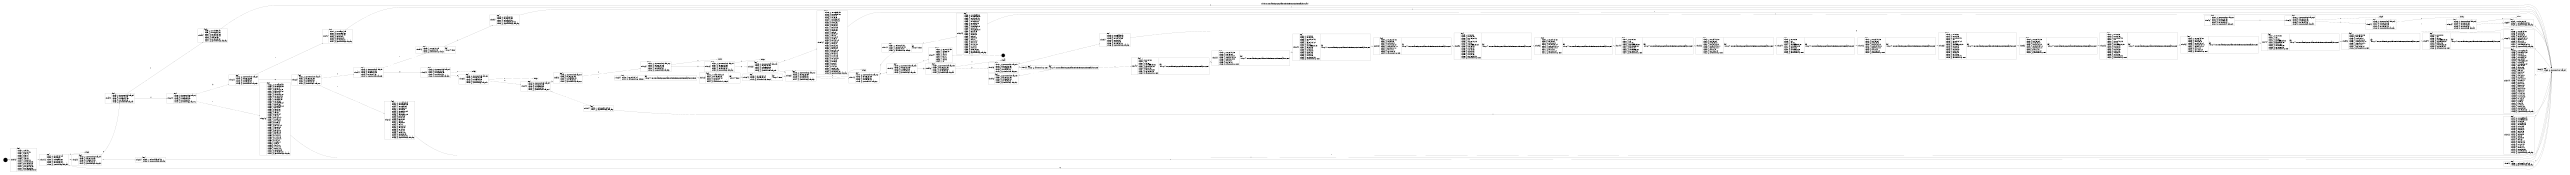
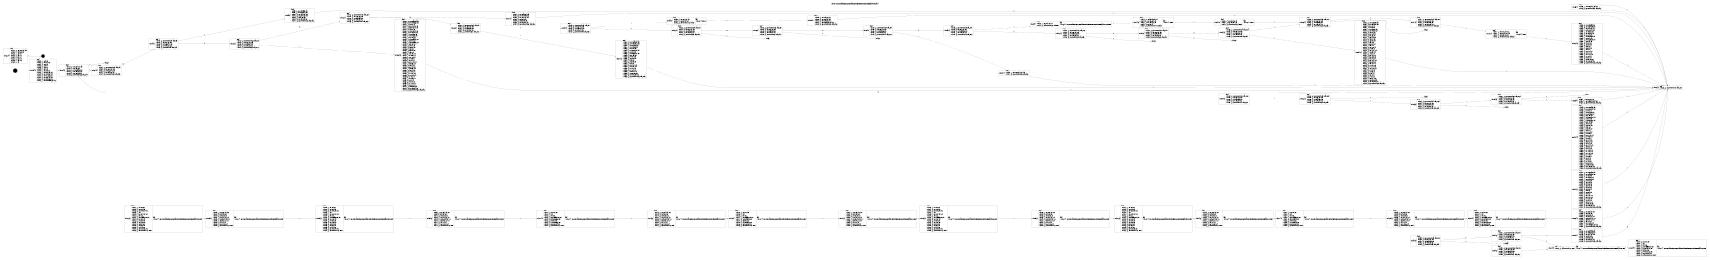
(1251, 58) -> none
(902, 69) -> none
(151, 160) -> none
